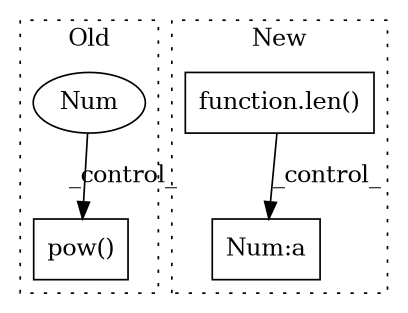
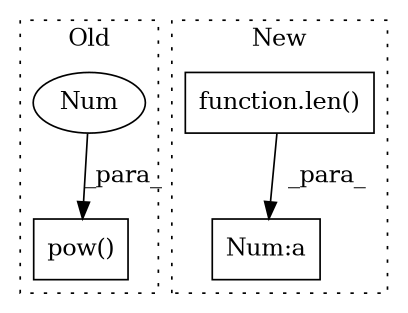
(123, 176) -> (123, 176)
(327, 176) -> (327, 176)
